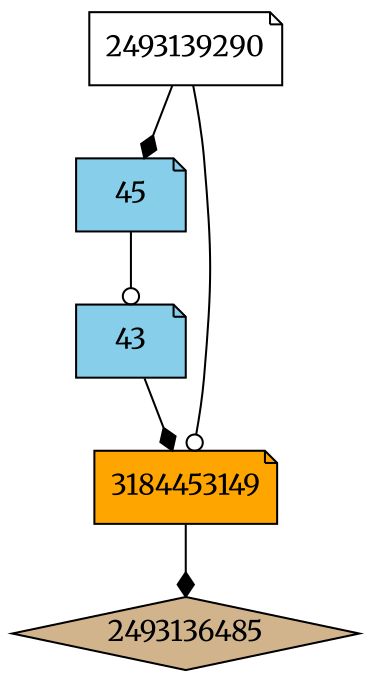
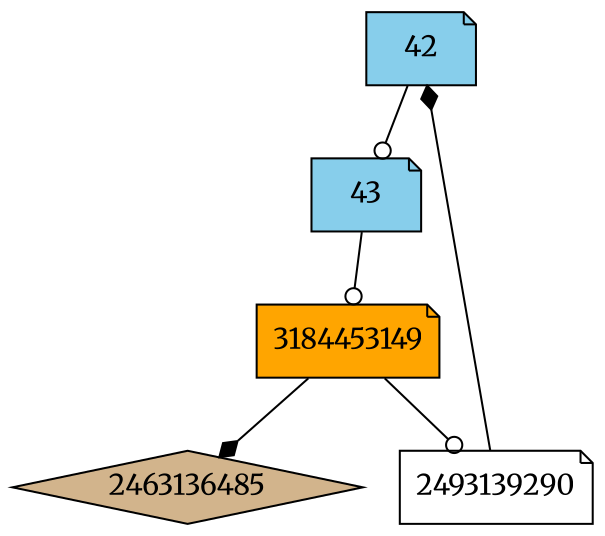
(131, 195) -> (421, 49)
(210, 260) -> (416, 409)
(154, 403) -> (358, 260)
(186, 634) -> (188, 487)
